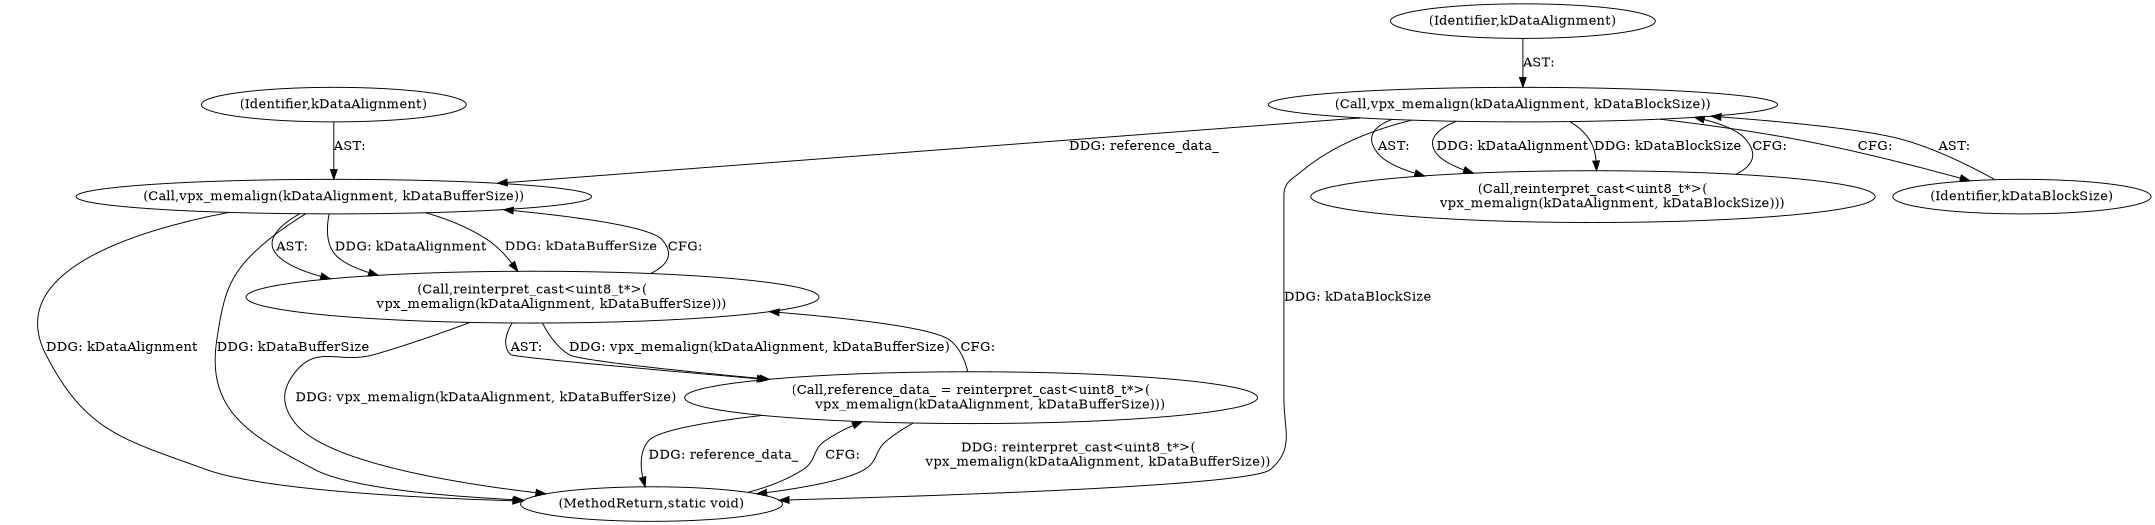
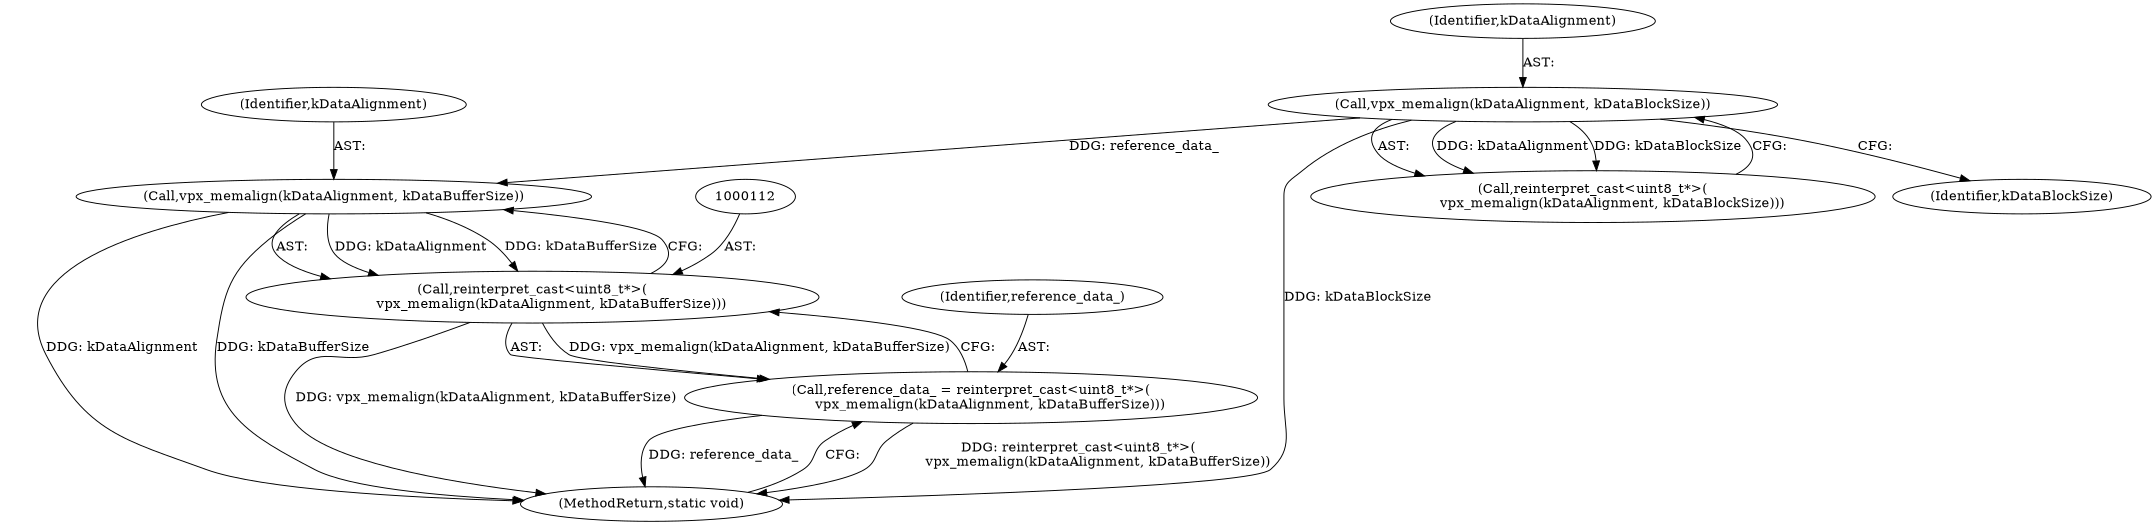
(1862, 132) -> none
none -> (746, 197)
none -> (1032, 297)
